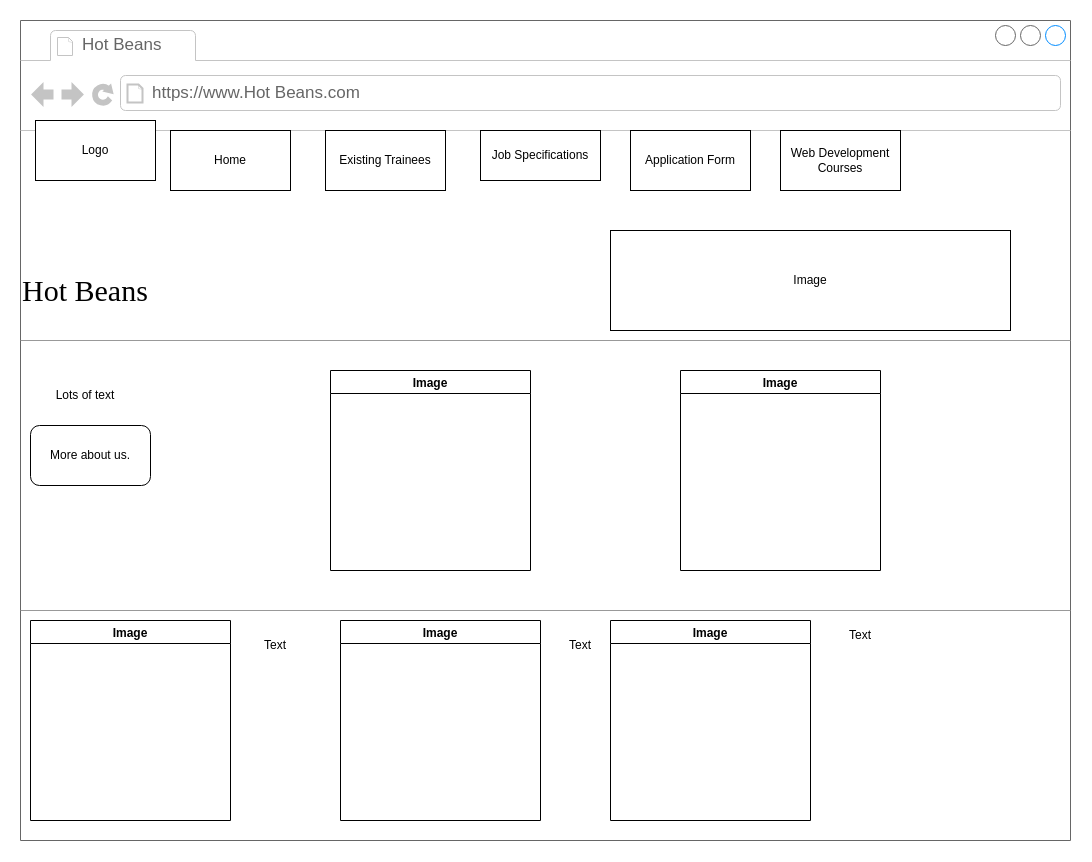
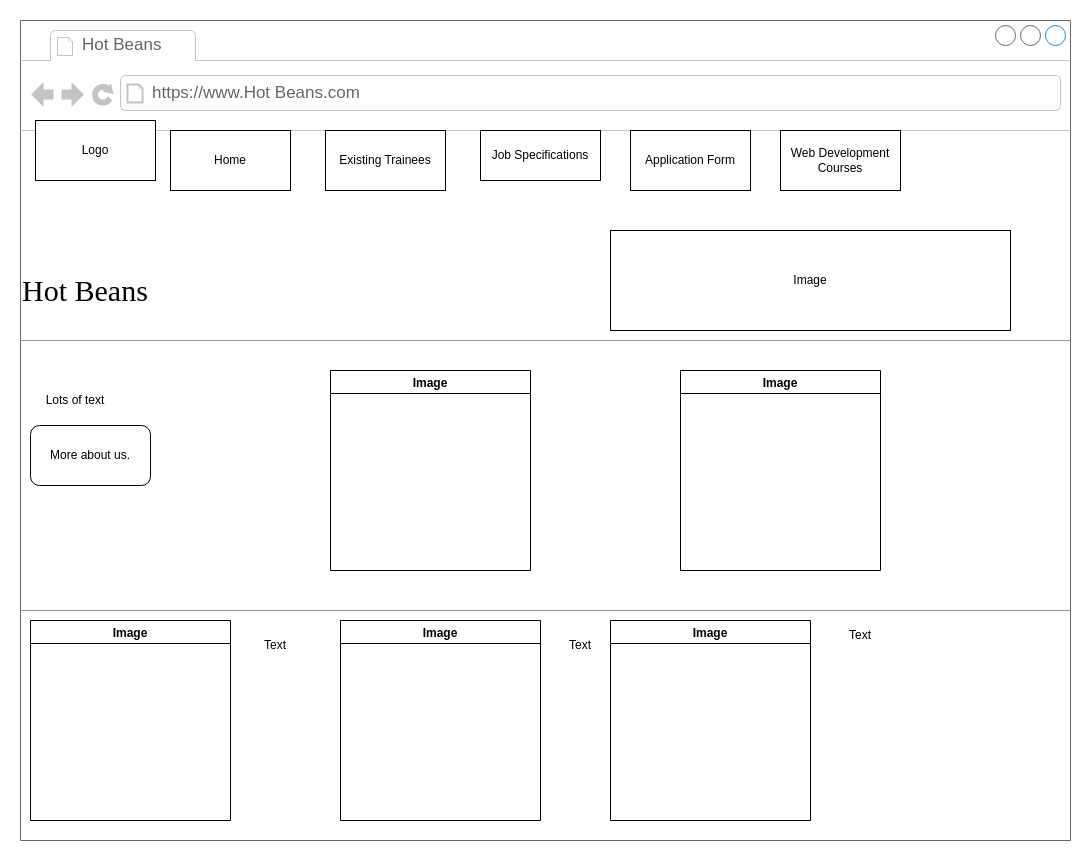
(86, 396) -> (76, 401)
